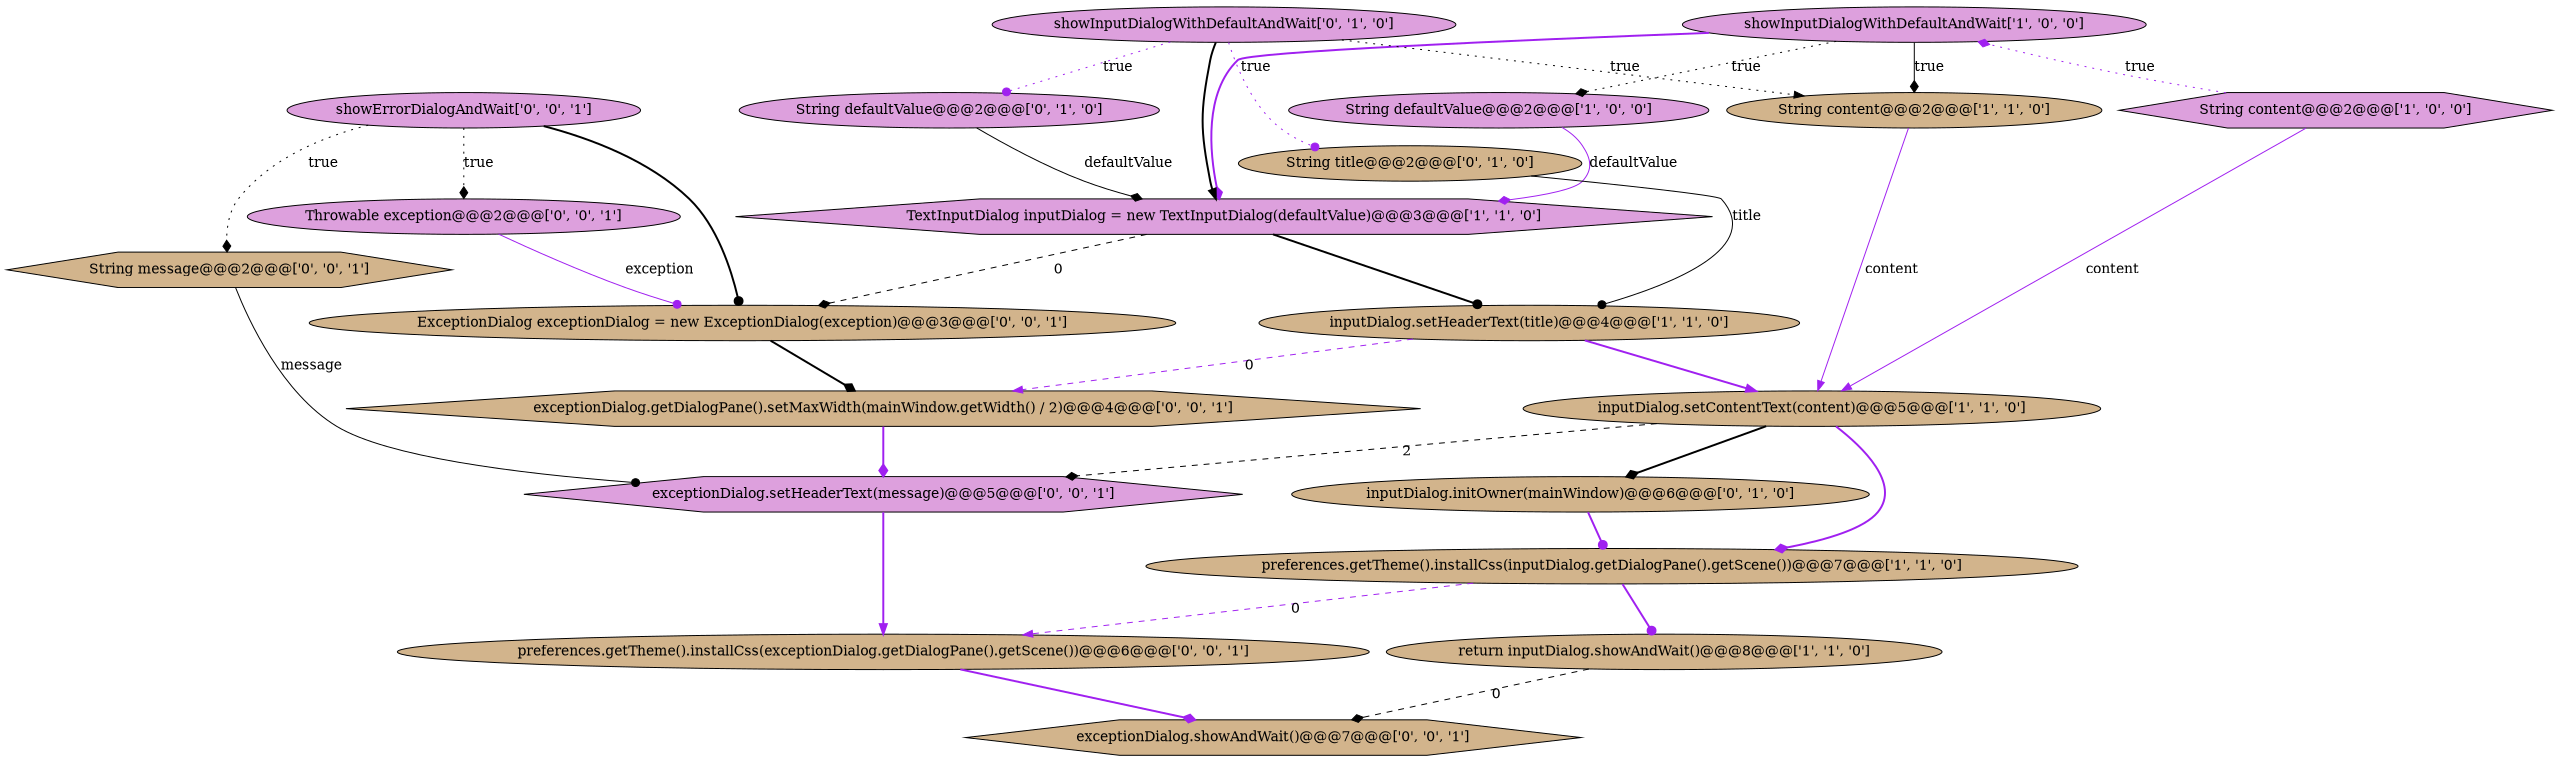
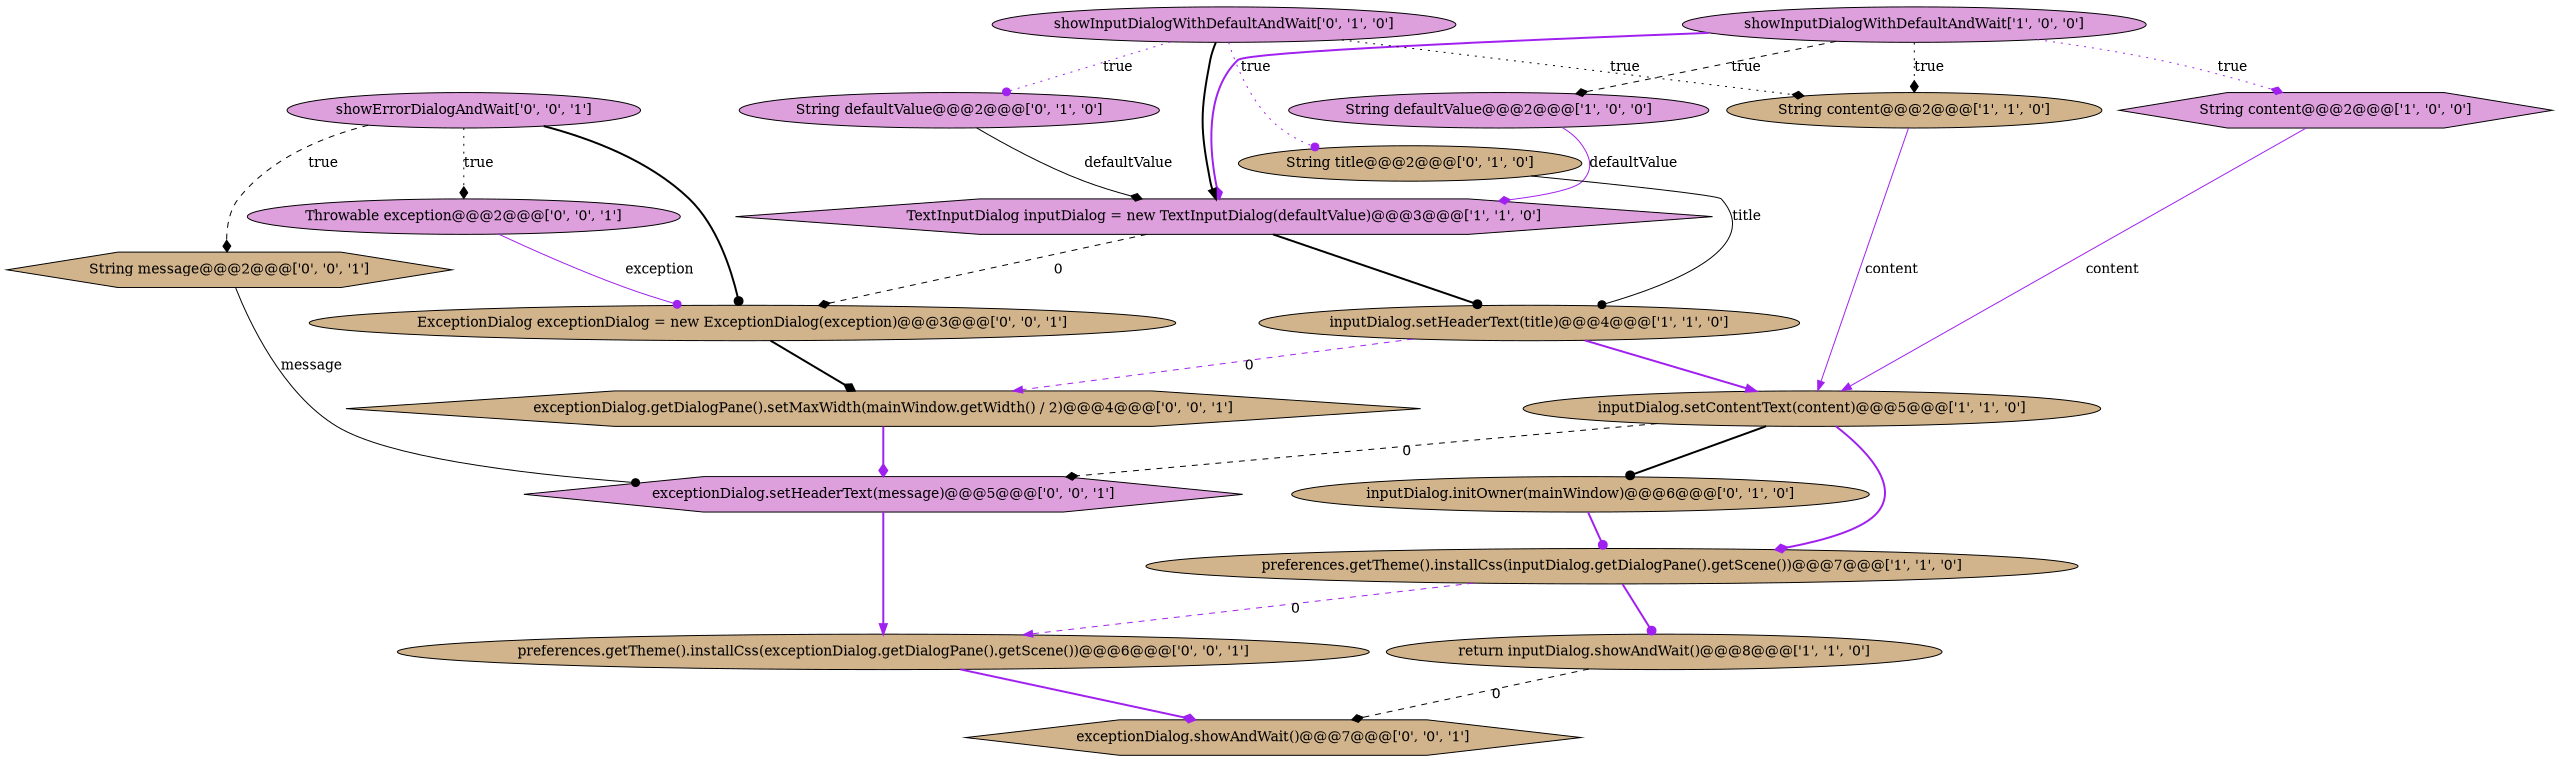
(1914, 62) -> (1914, 62)
(1712, 66) -> (1712, 66)
(1567, 67) -> (1567, 67)
(2107, 71) -> (2155, 59)
(278, 163) -> (278, 163)
(1700, 450) -> (1700, 450)
(1407, 451) -> (1407, 451)
